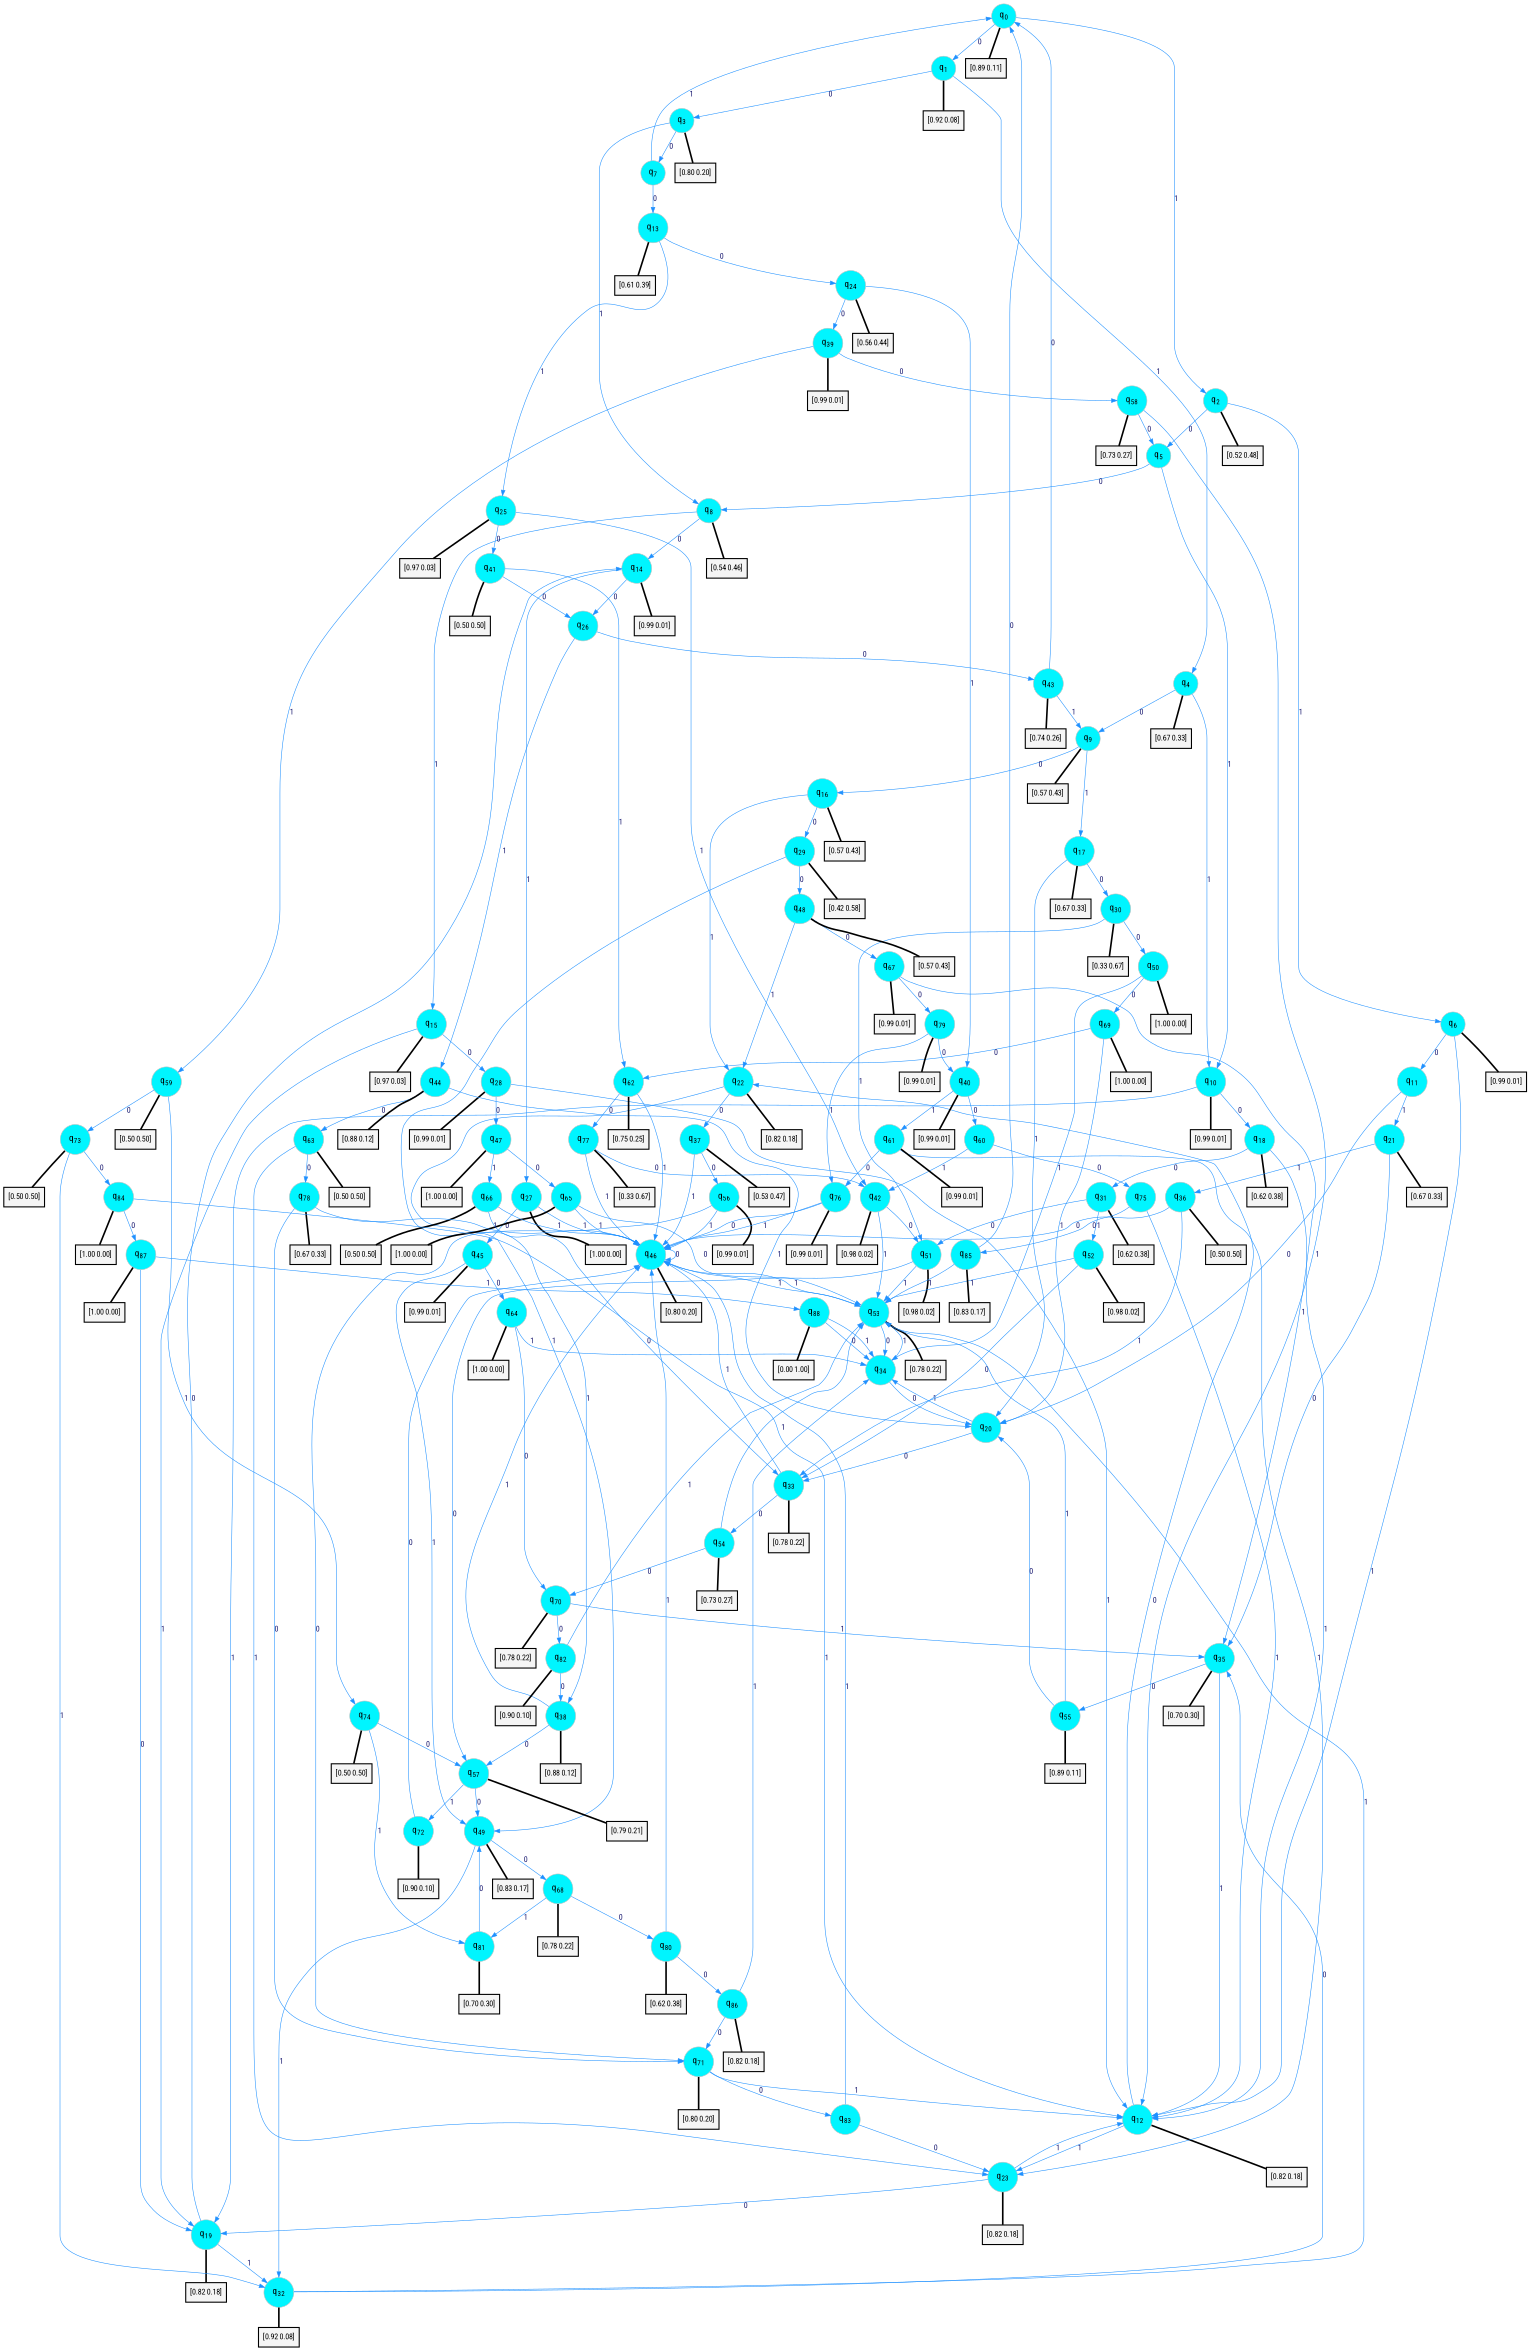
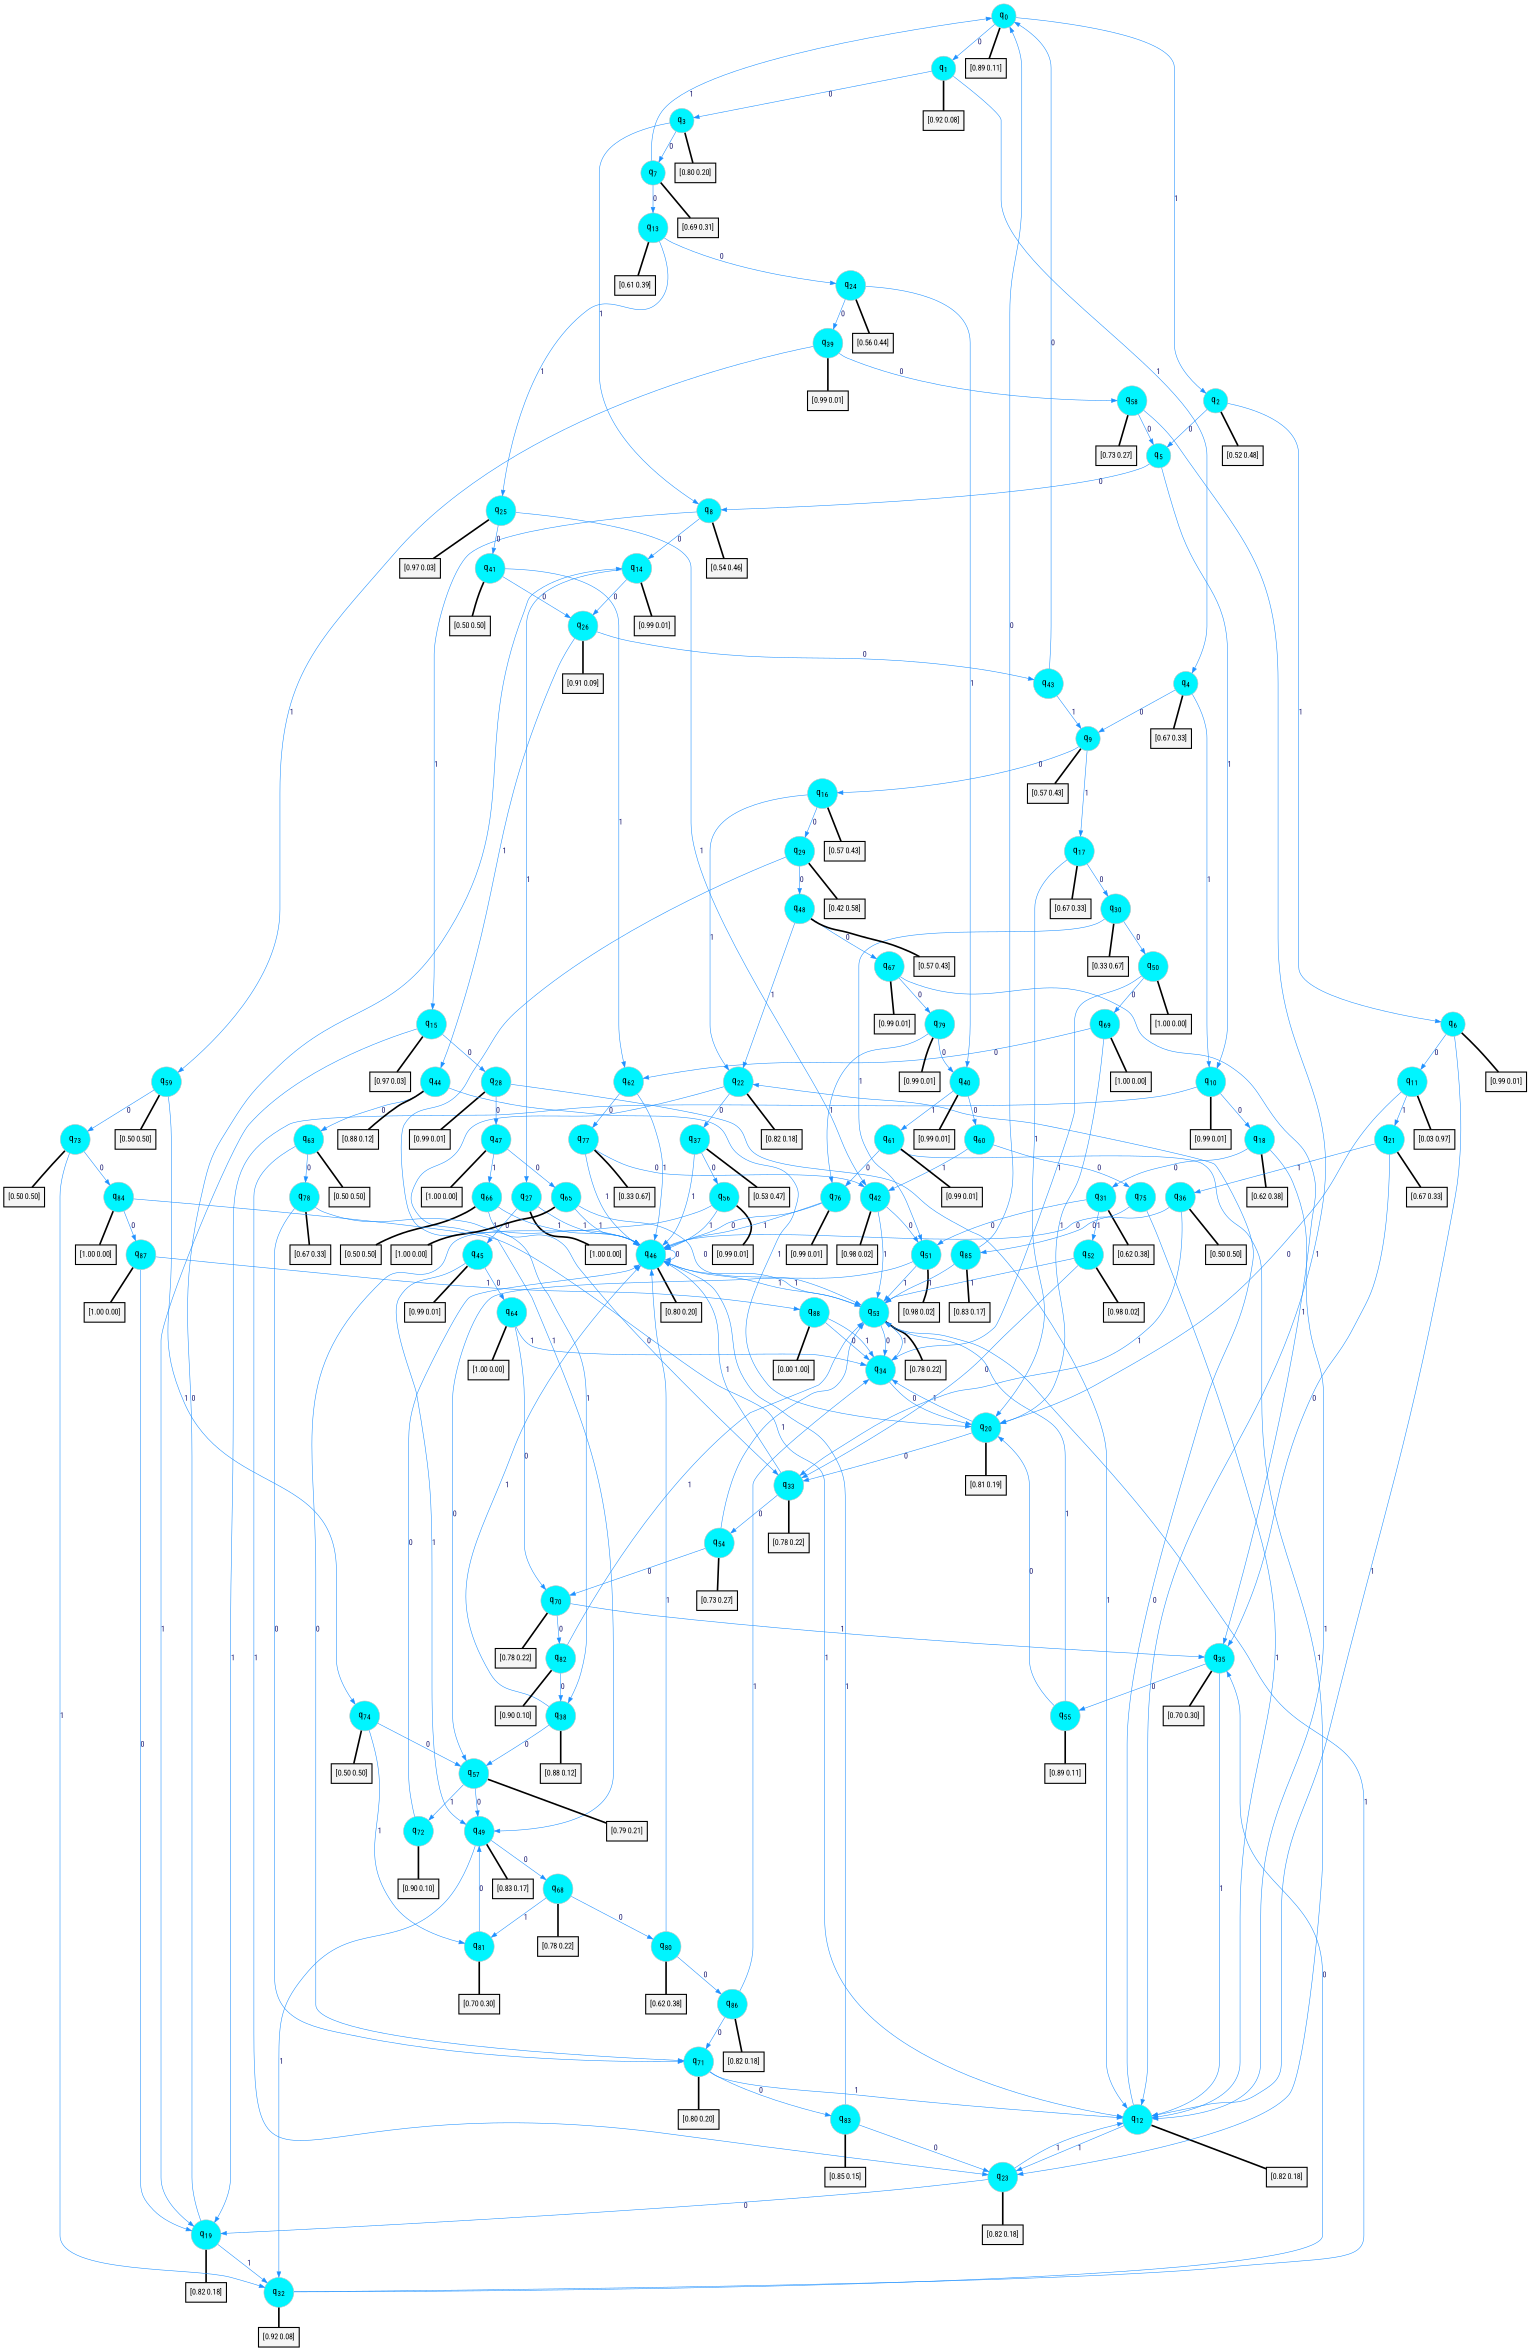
none -> (698, 228)
none -> (583, 684)
(1046, 739) -> none
(629, 1139) -> none
none -> (1434, 1139)
none -> (986, 1485)
none -> (845, 2177)
